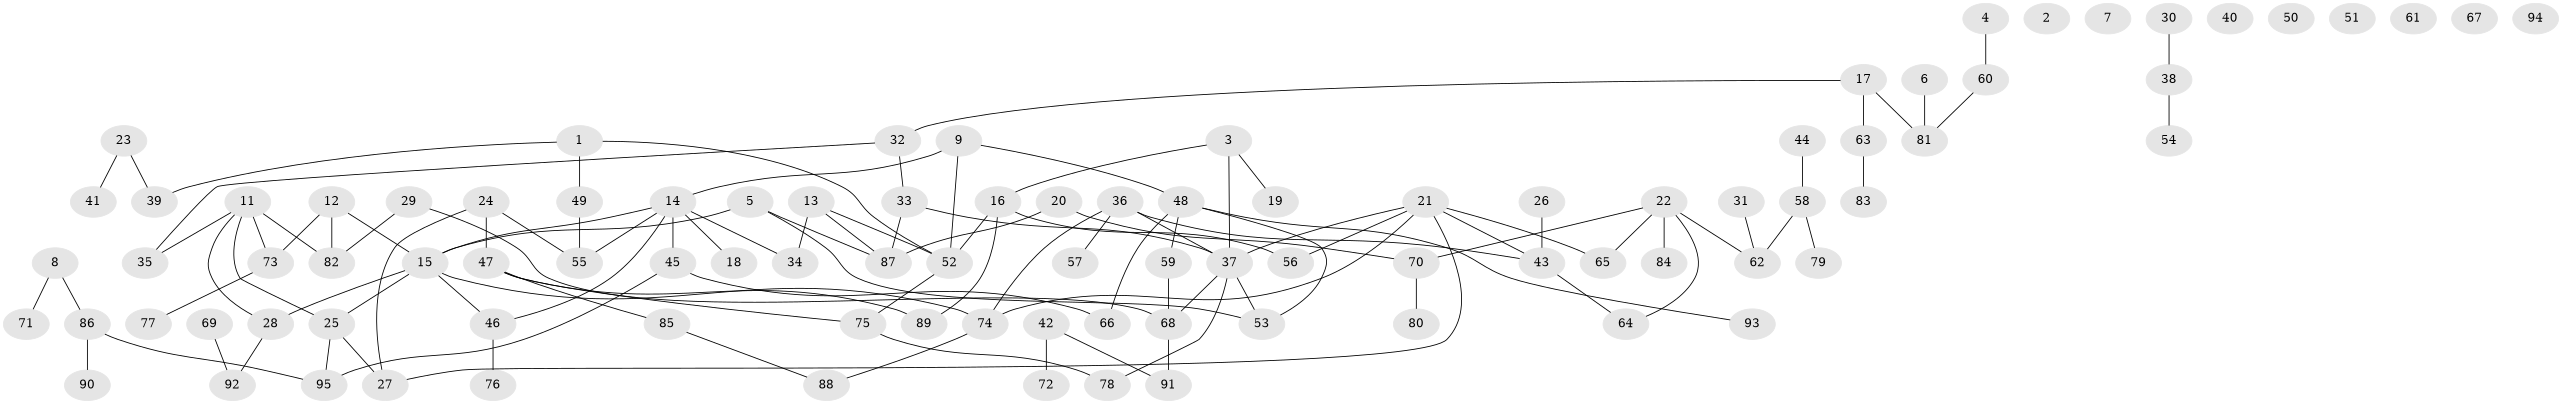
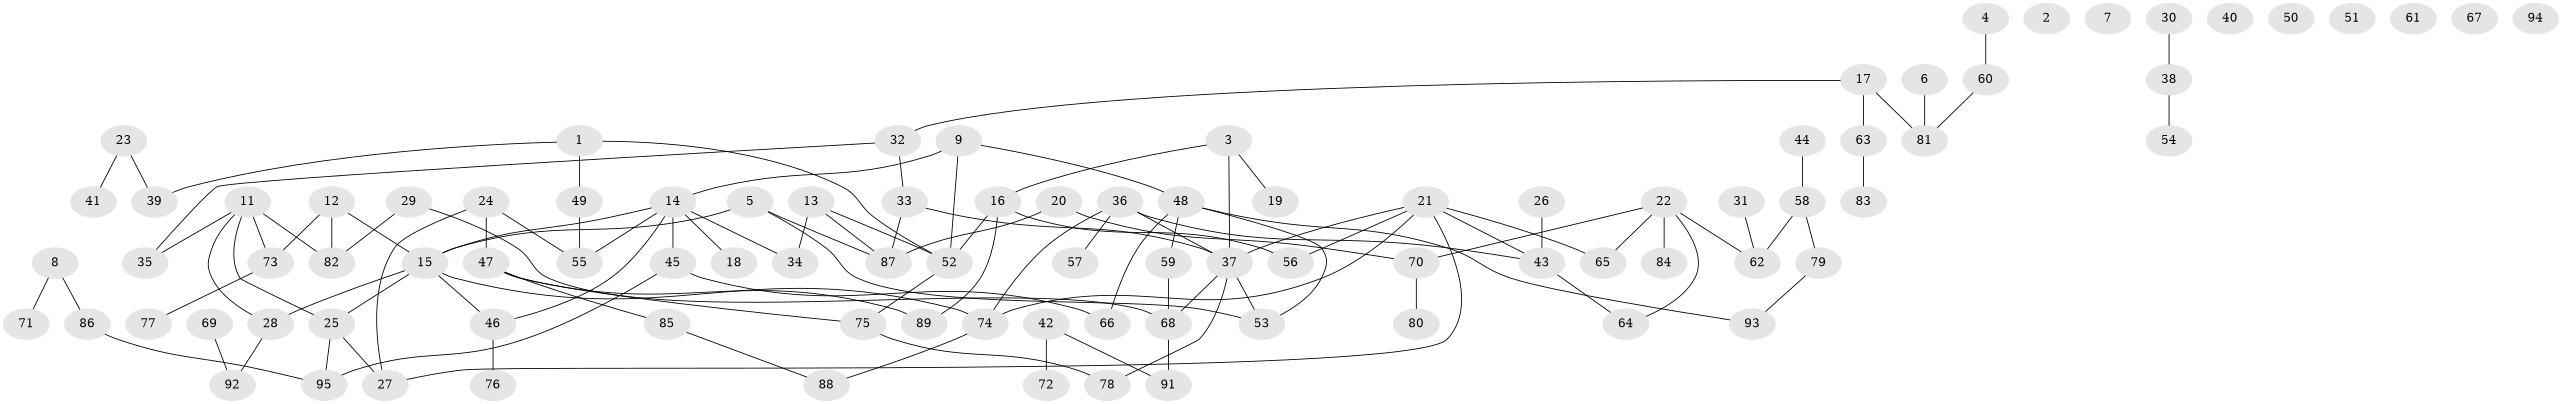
none -> (1785, 294)
(87, 385) -> none
